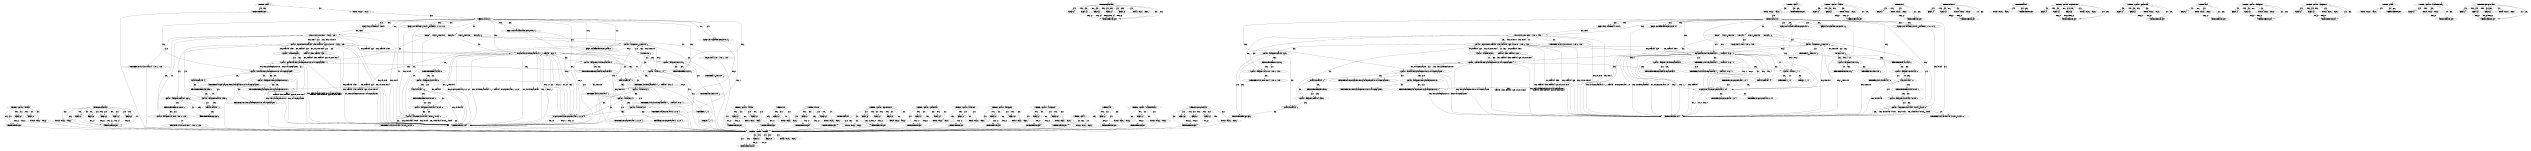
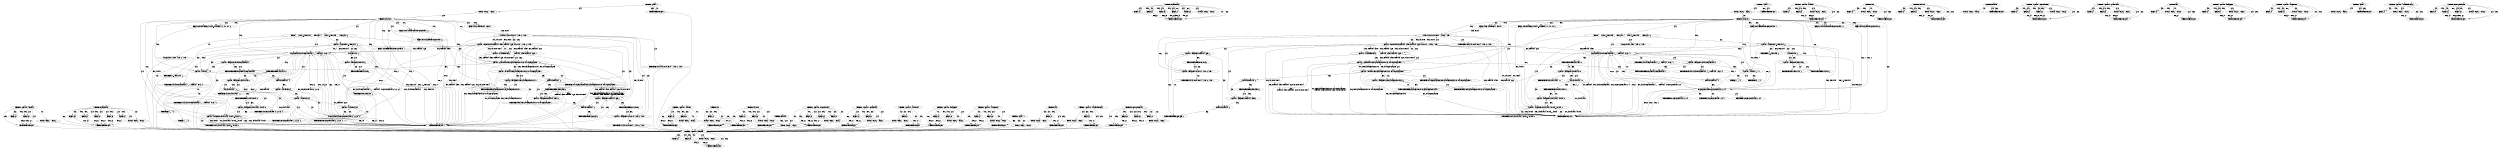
(1724, 85) -> (1730, 94)
(629, 103) -> (340, 103)
none -> (348, 113)
